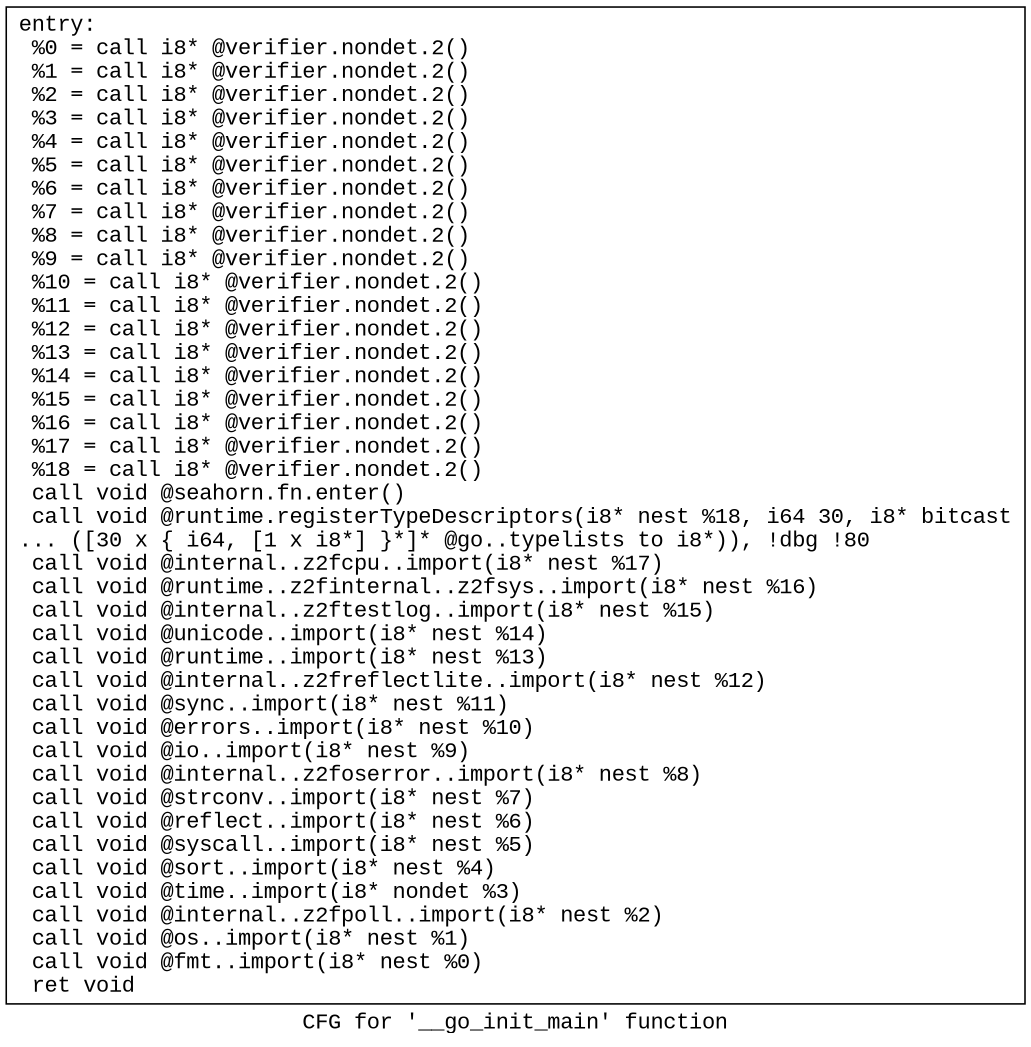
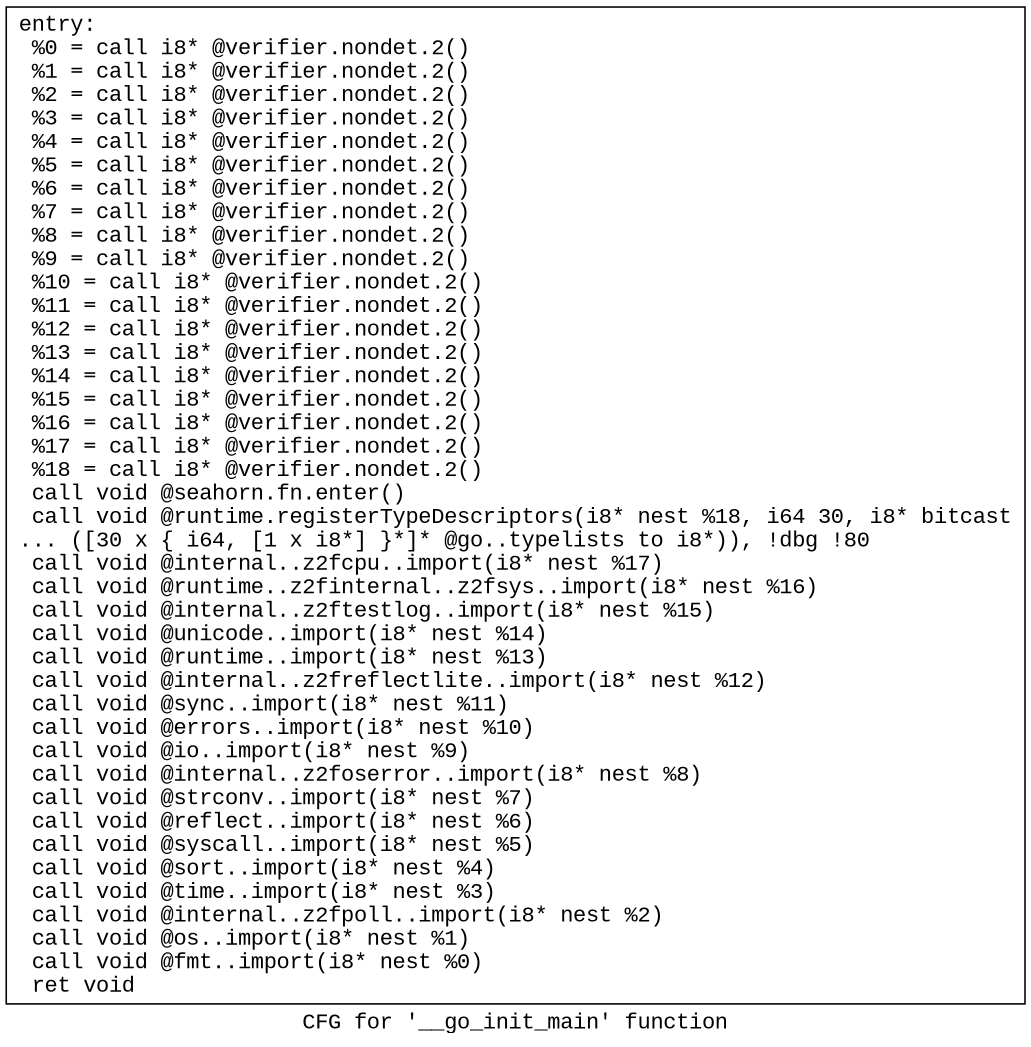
(270, 891) -> (258, 891)
